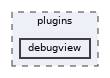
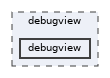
(55, 22) -> (55, 22)
